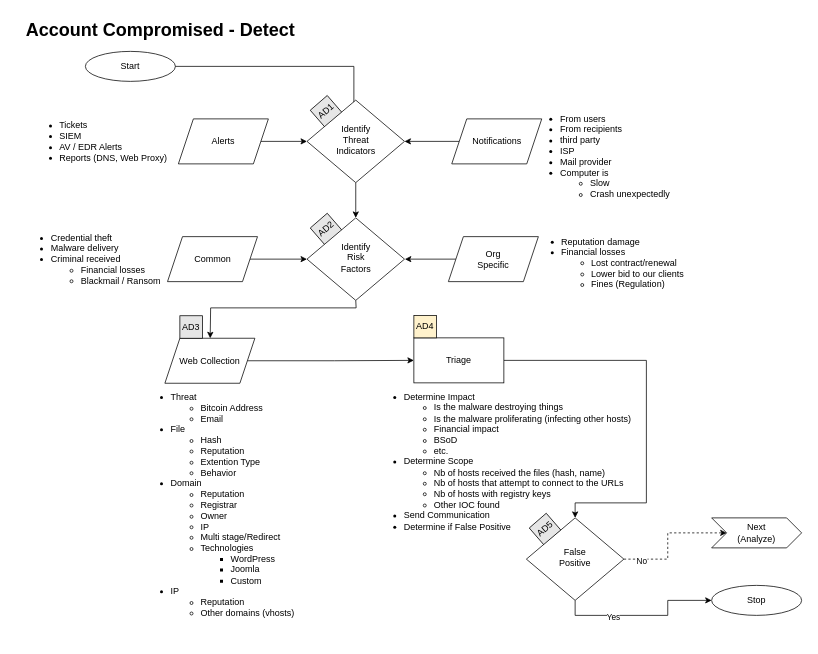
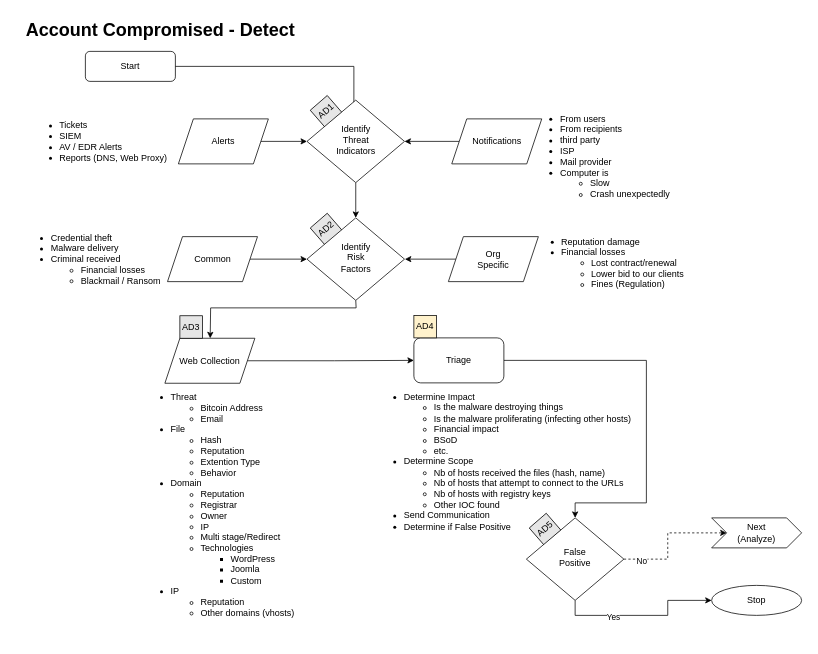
(130, 66) -> (130, 66)
(459, 360) -> (459, 360)
